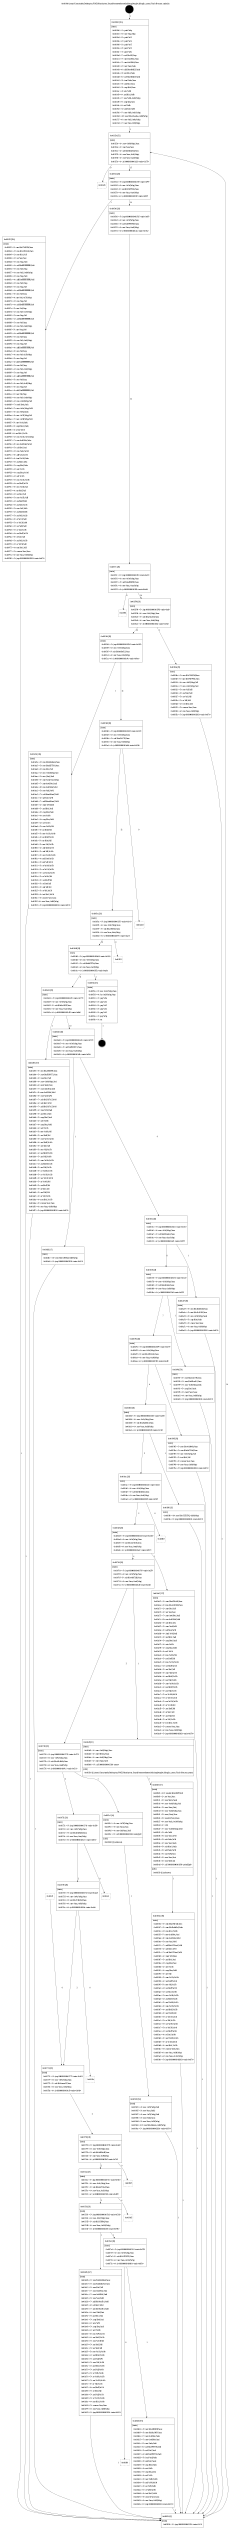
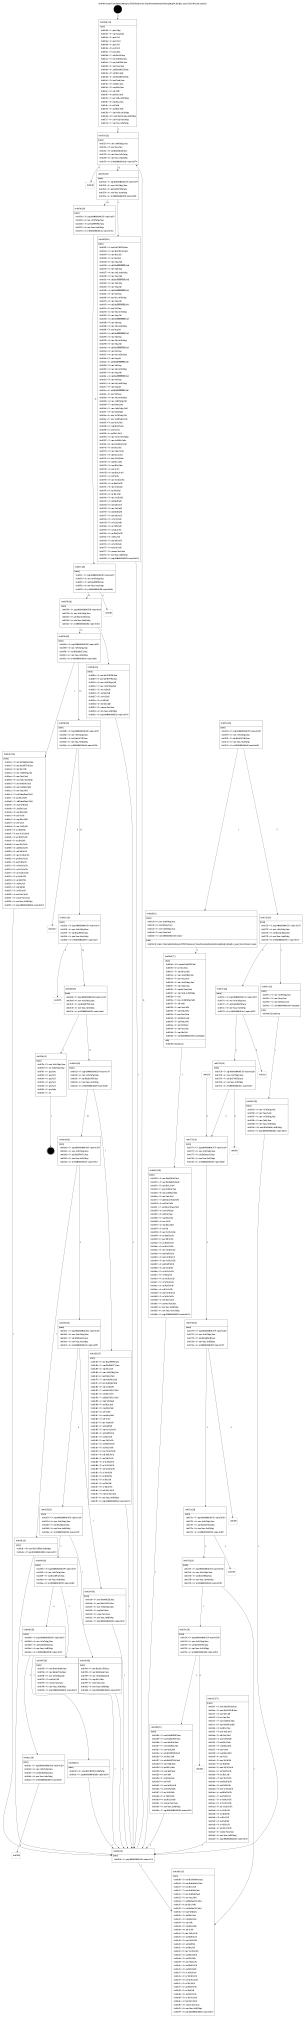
(133, 1539) -> none
(103, 2485) -> (154, 1886)
